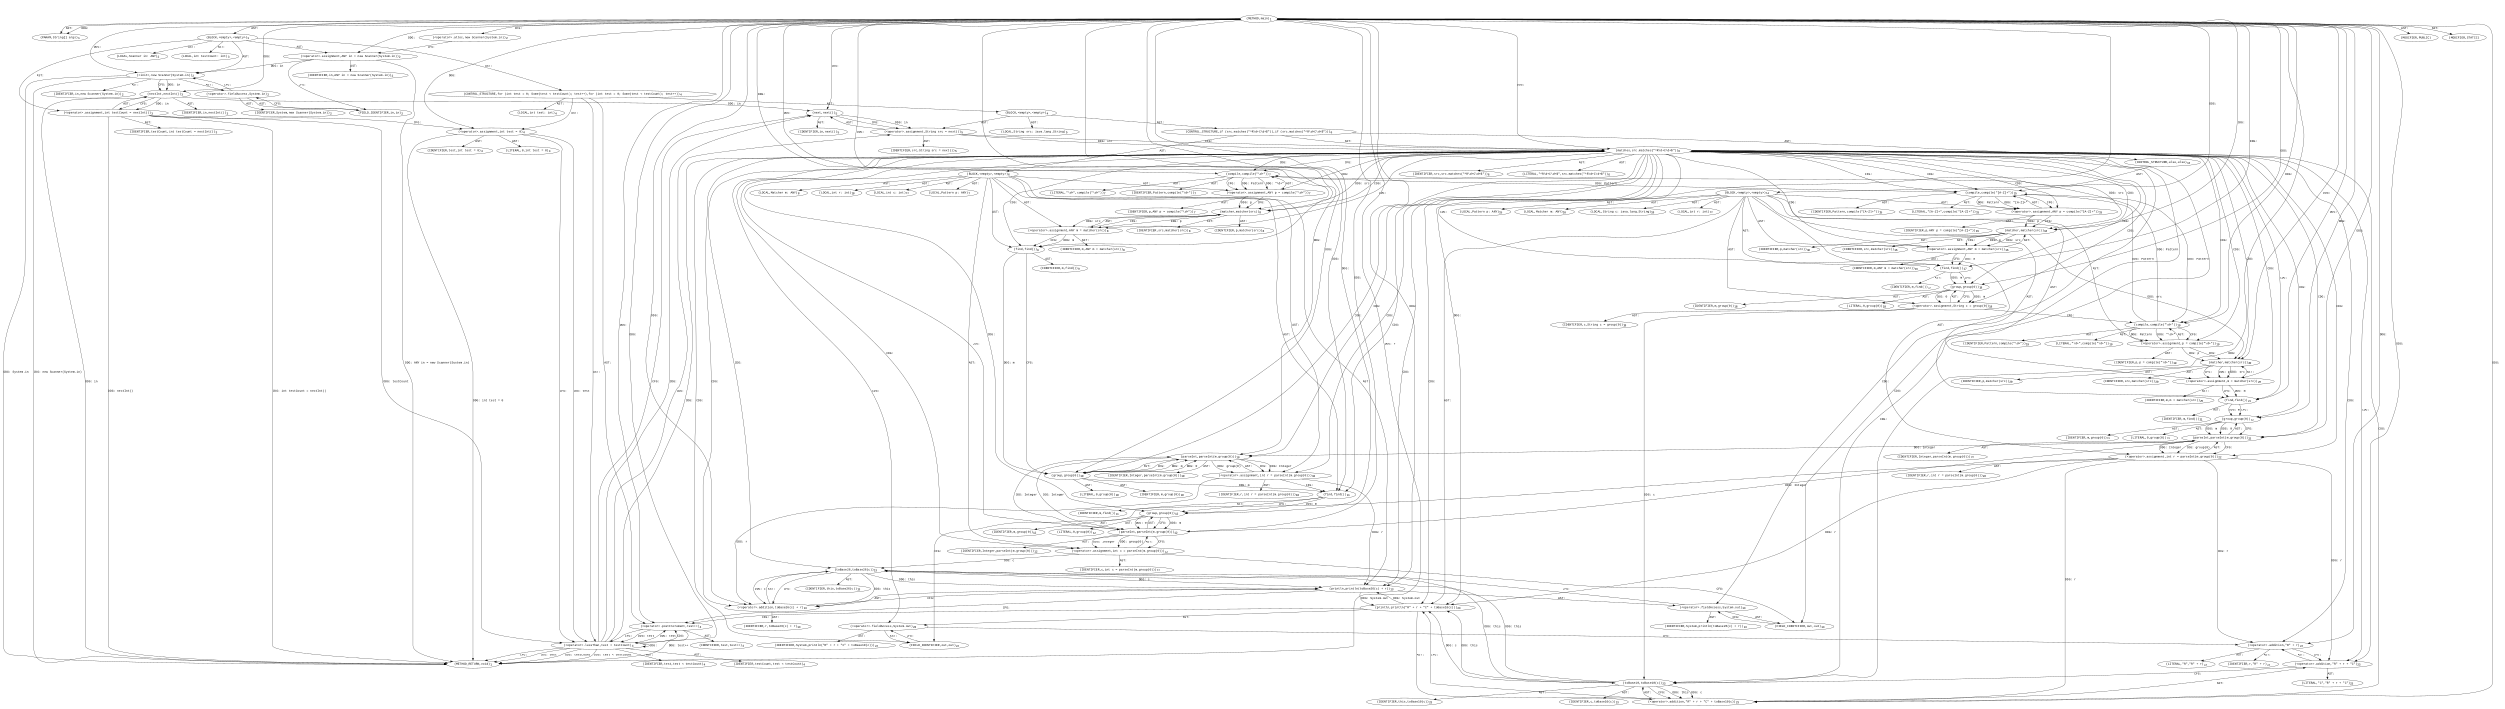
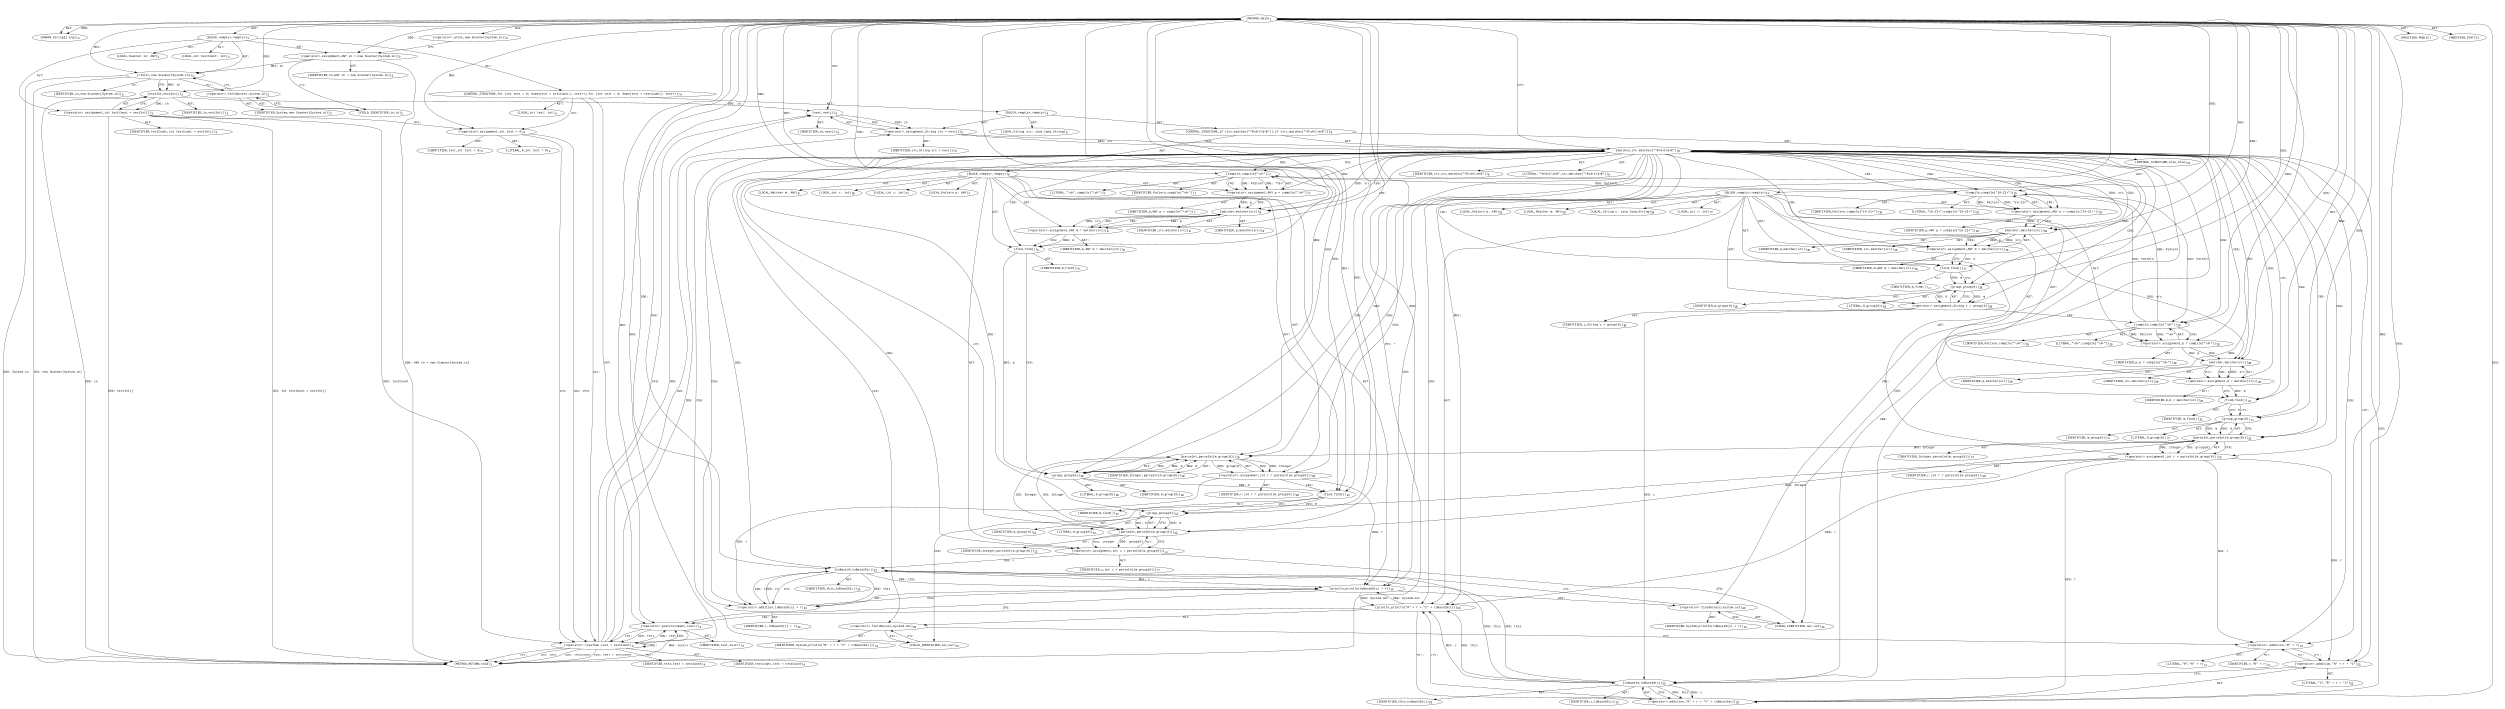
none -> (692, 116)
(473, 374) -> none
(772, 589) -> (772, 589)
